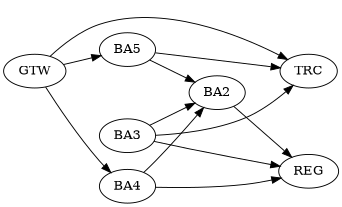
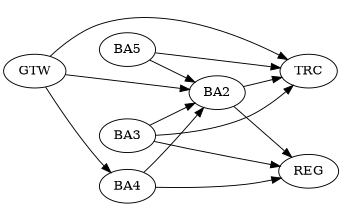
(78, 61) -> (123, 82)
none -> (258, 83)
